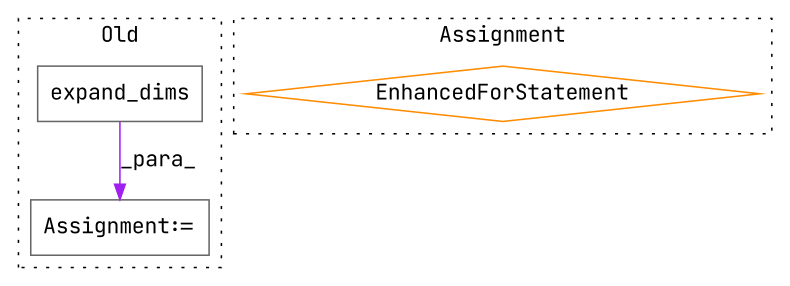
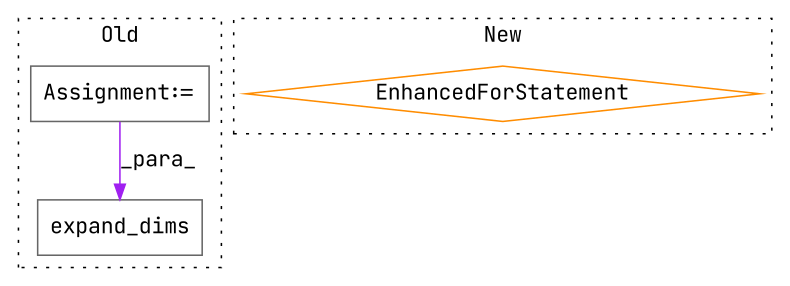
(503, 36) -> (503, 36)
(120, 153) -> (120, 153)
